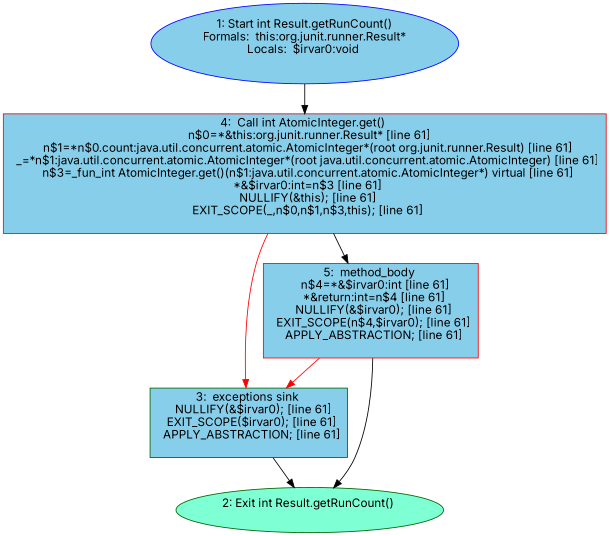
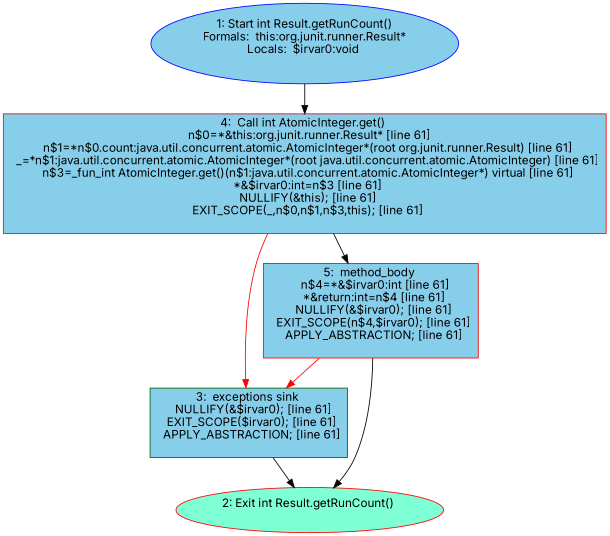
(310, 510) -> (310, 510)
